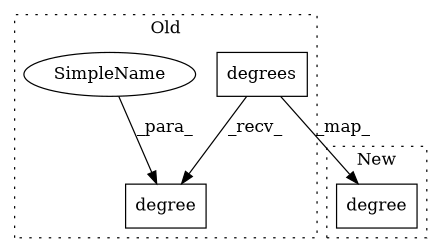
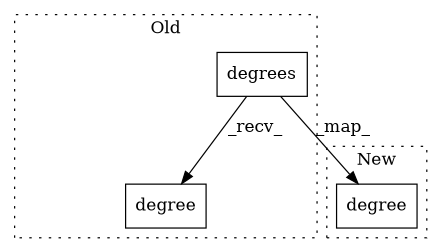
(110, 74) -> none
